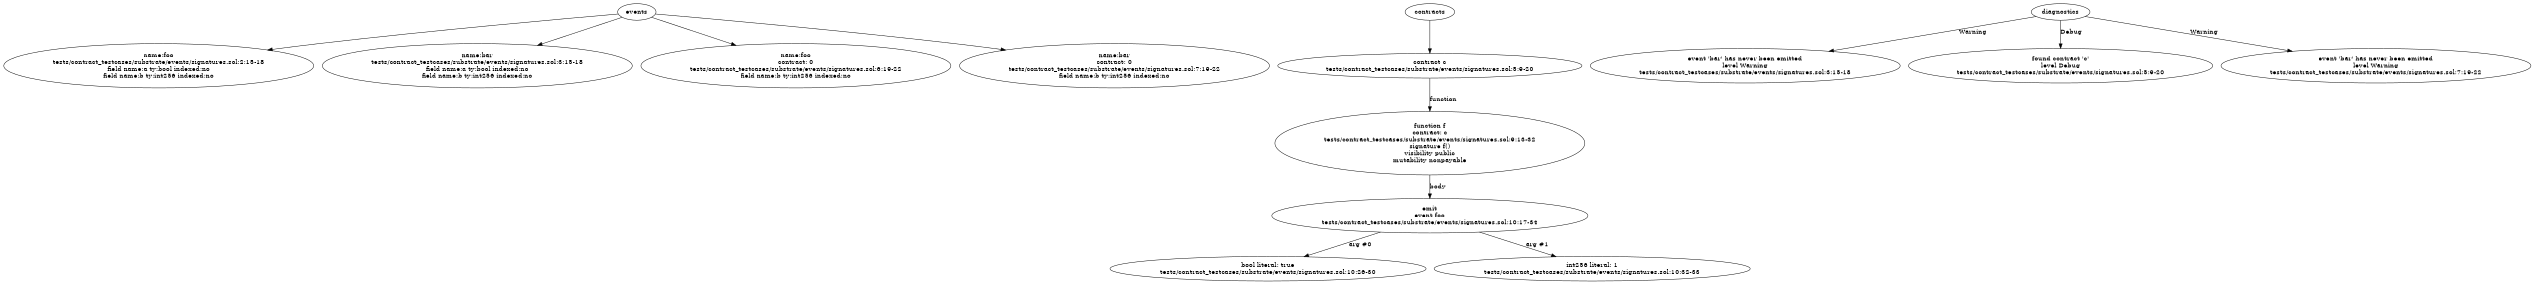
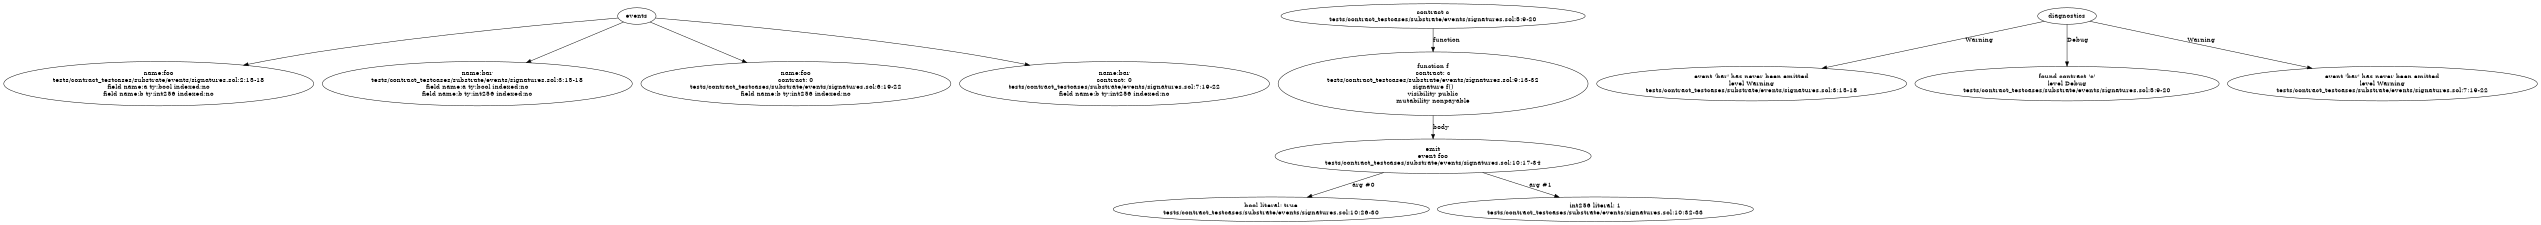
(1430, 12) -> none
